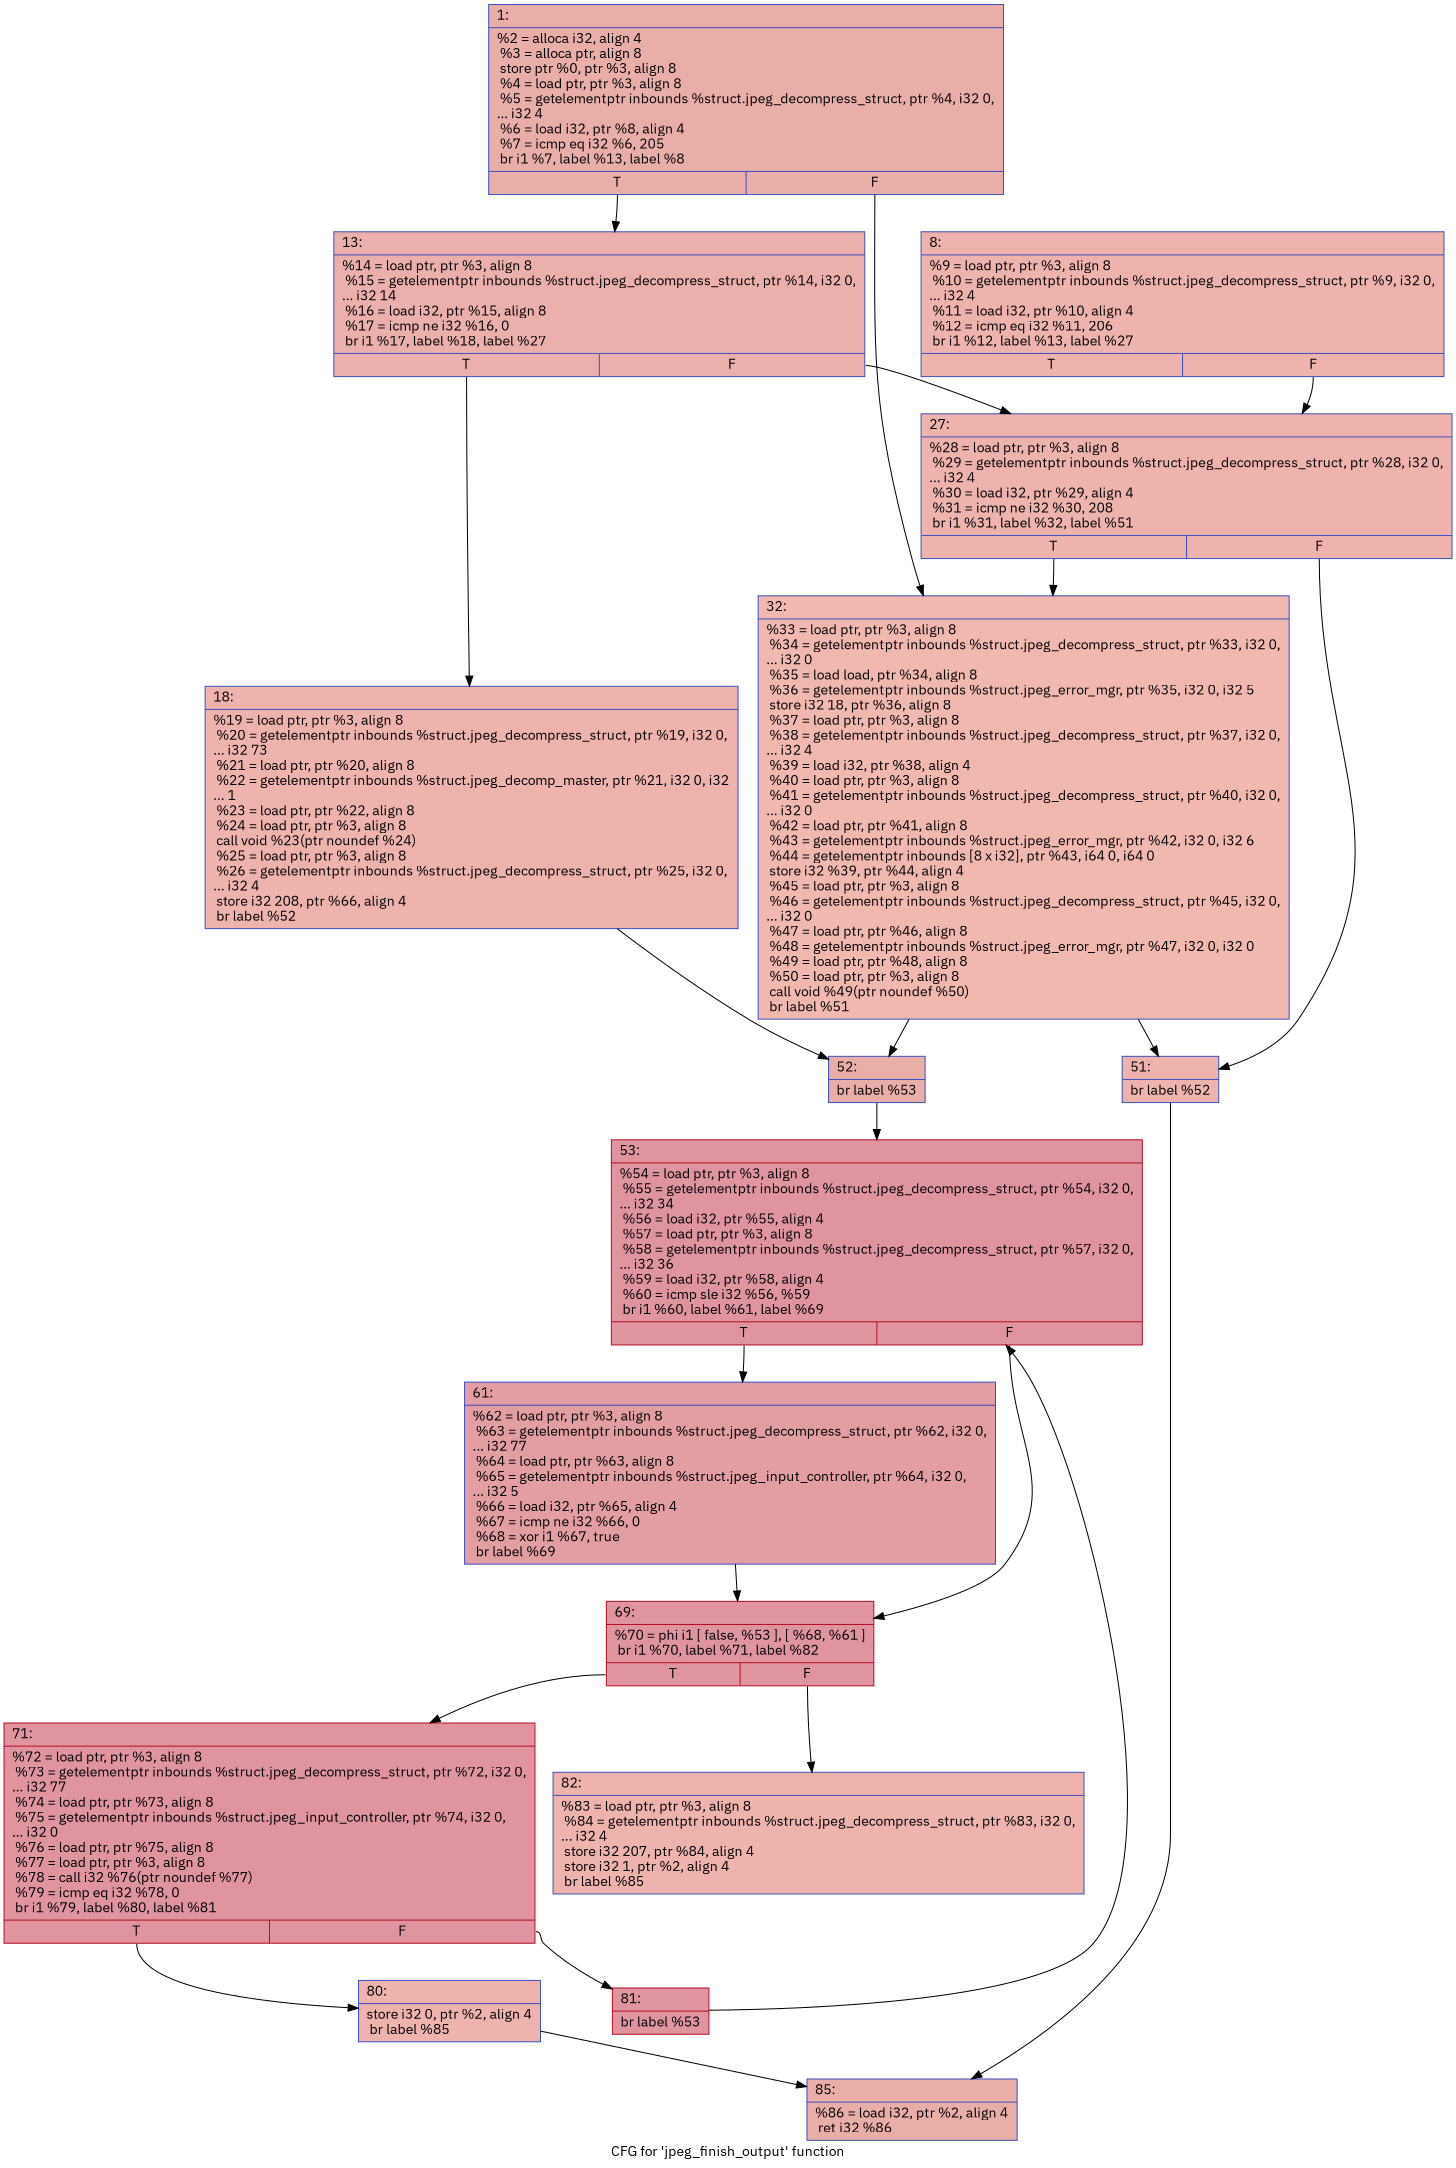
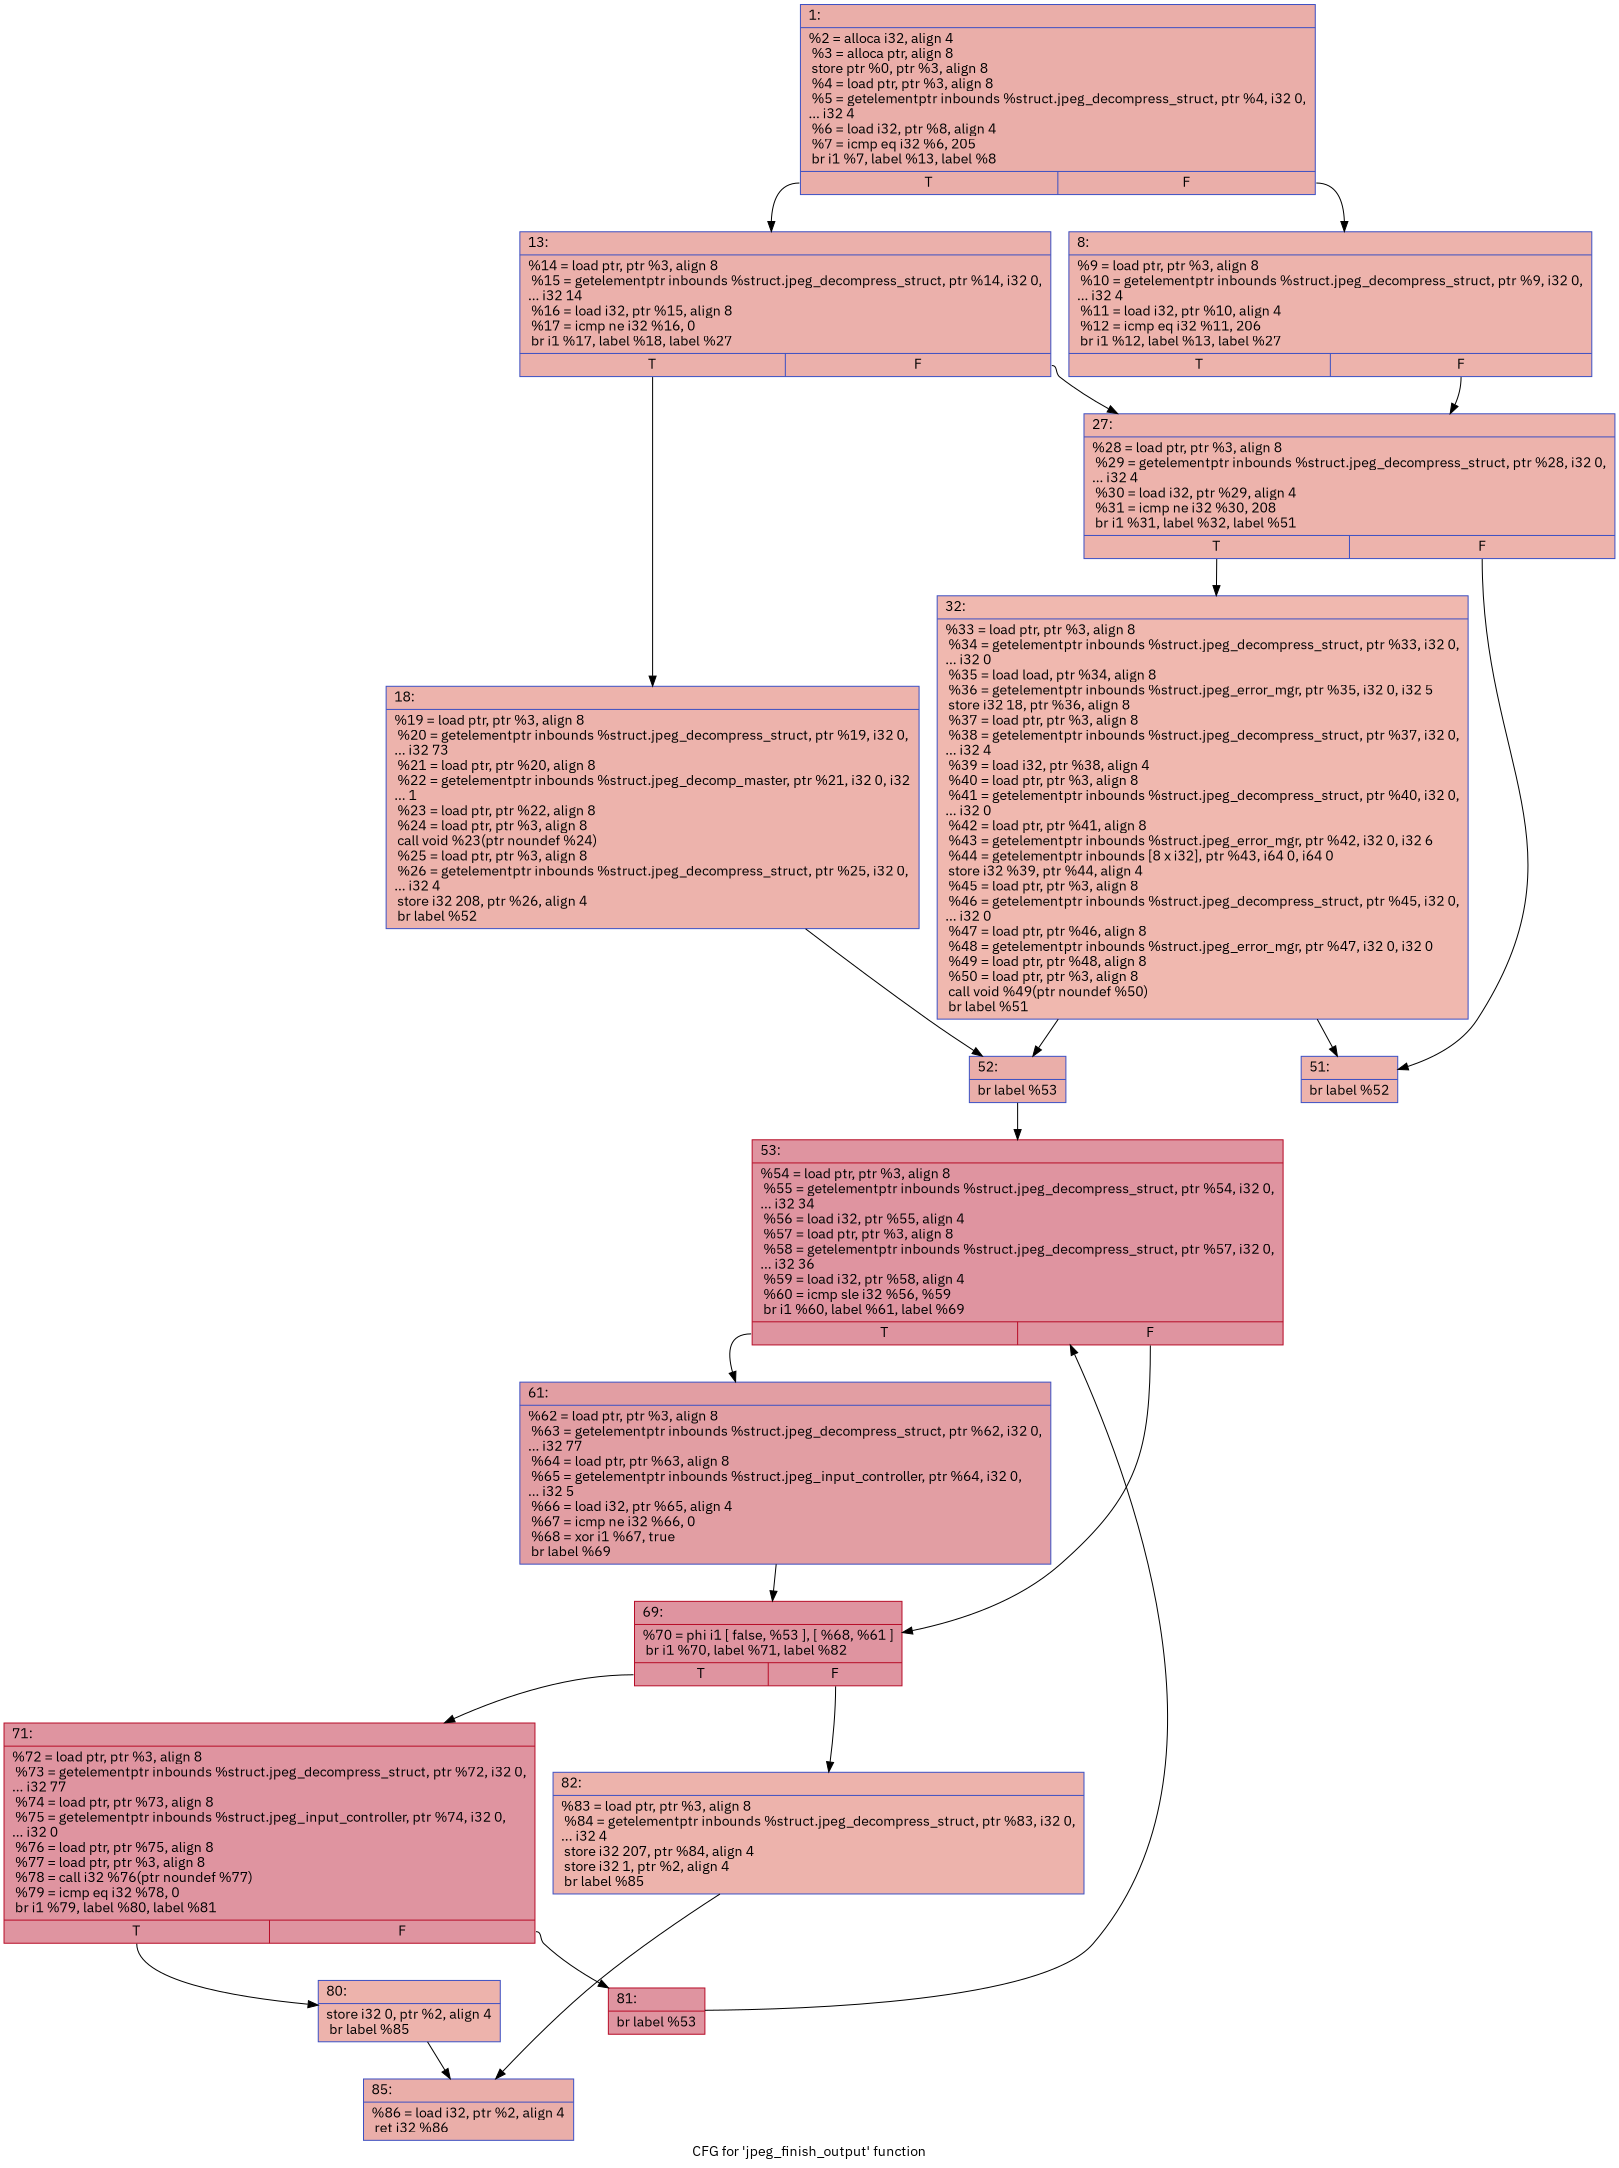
(879, 393) -> (1338, 196)
(310, 901) -> (491, 901)
(1170, 1628) -> (605, 1975)
